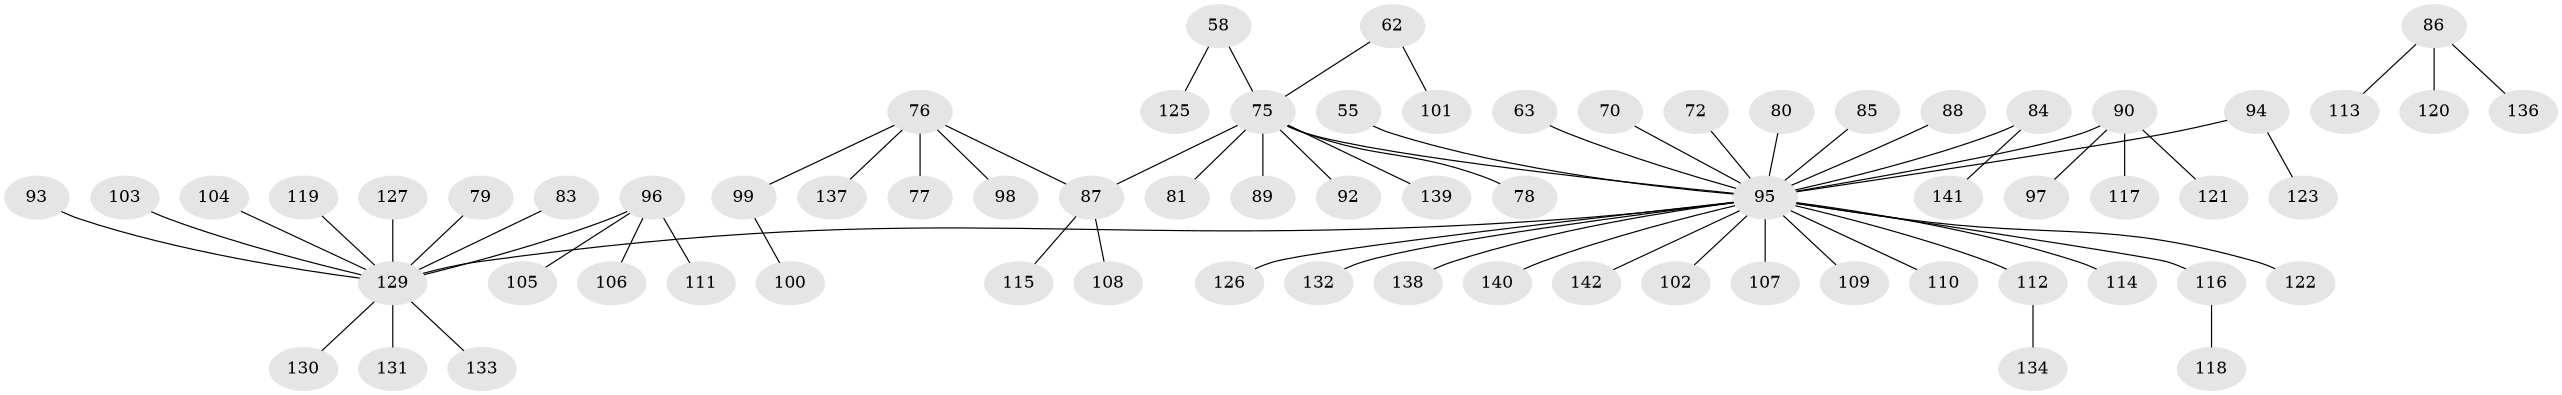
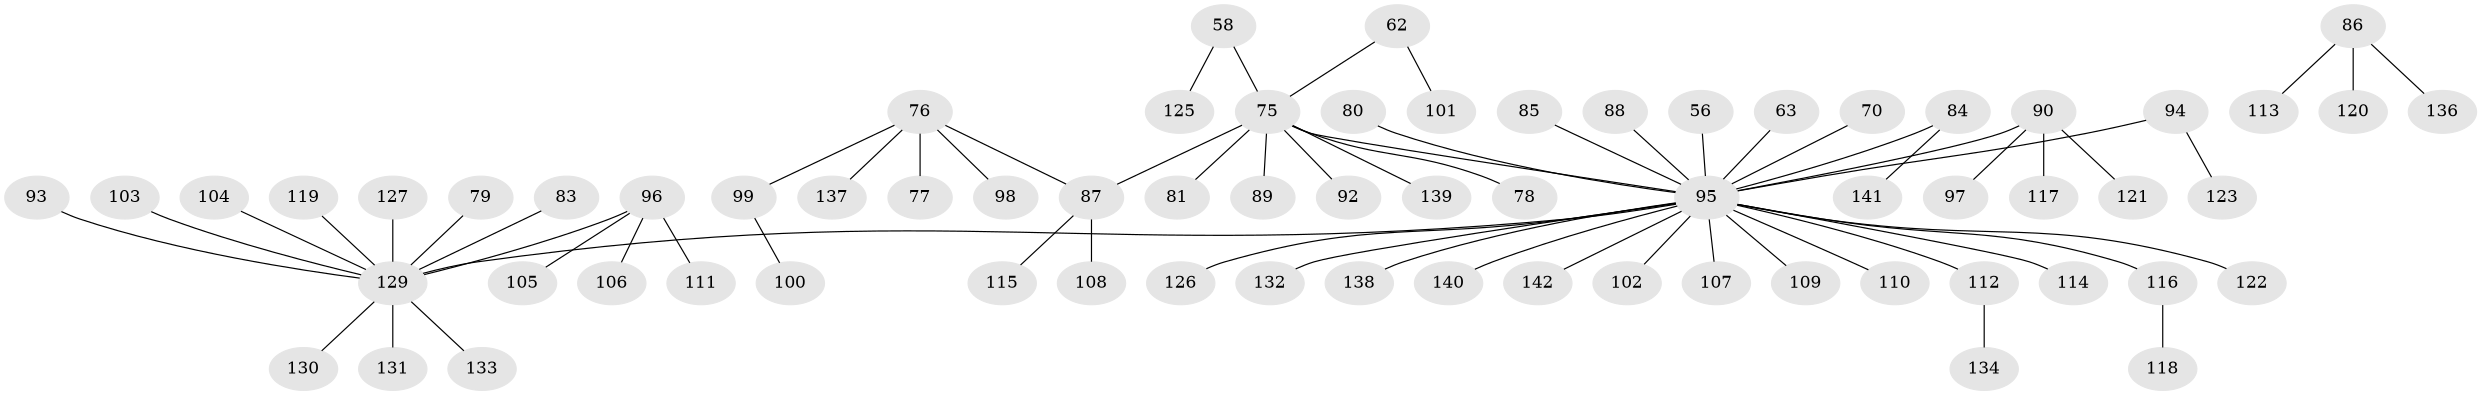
(1349, 112) -> (1701, 112)
(1696, 112) -> none
